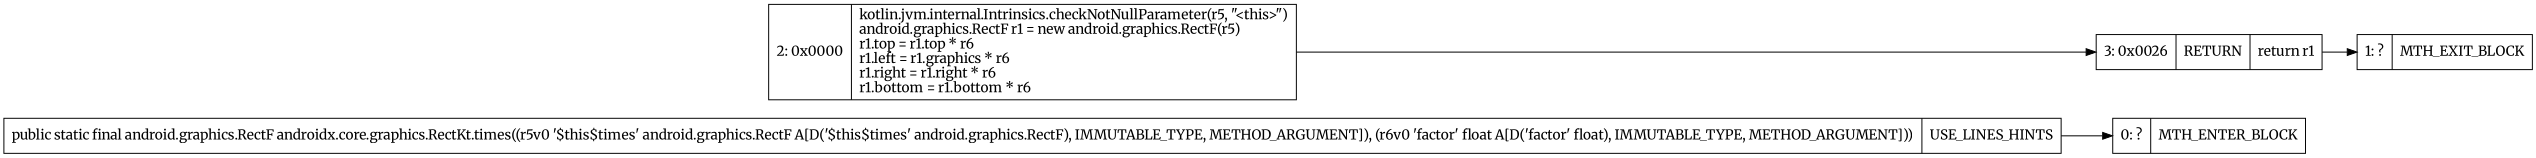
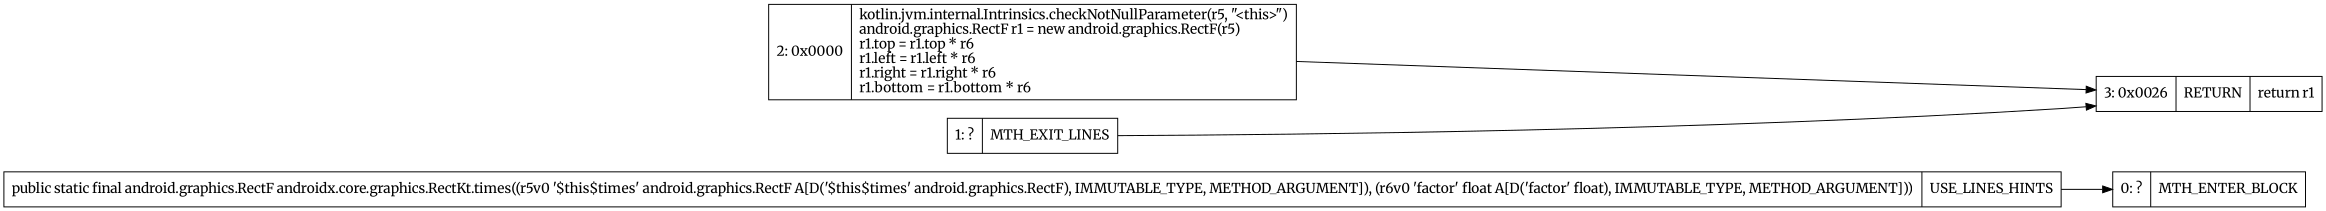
(2335, 52) -> (1602, 128)
(2462, 52) -> (1050, 135)
(935, 59) -> (918, 59)
